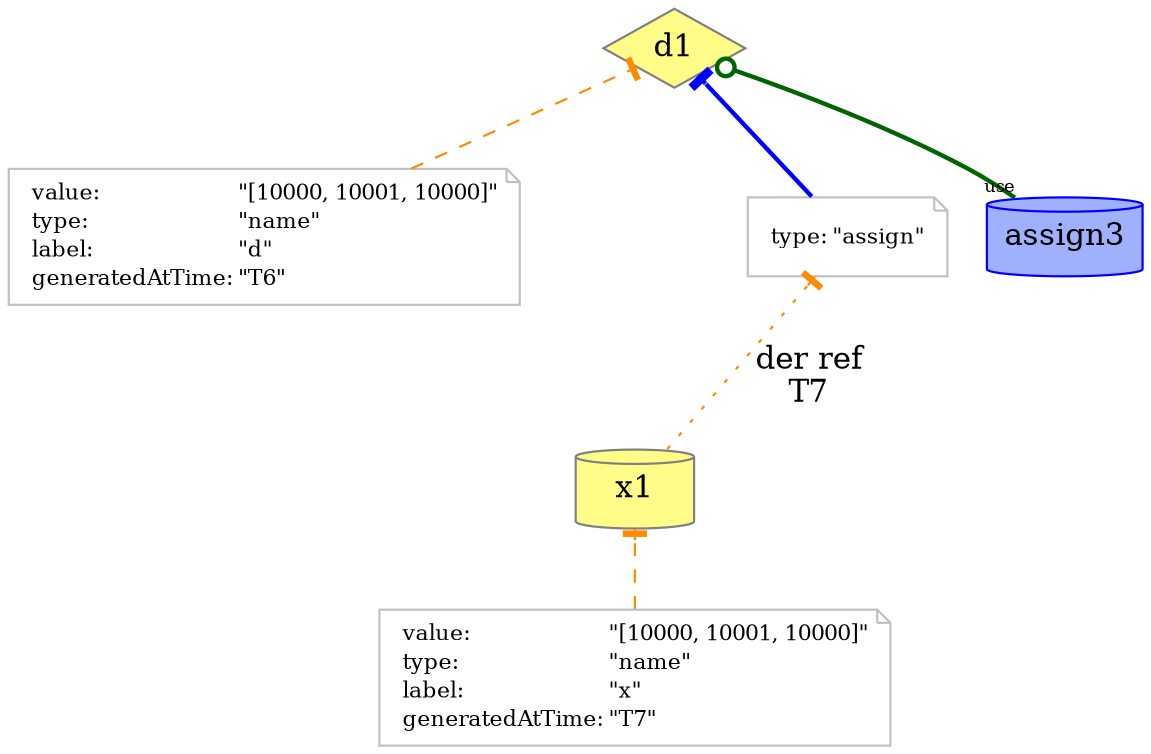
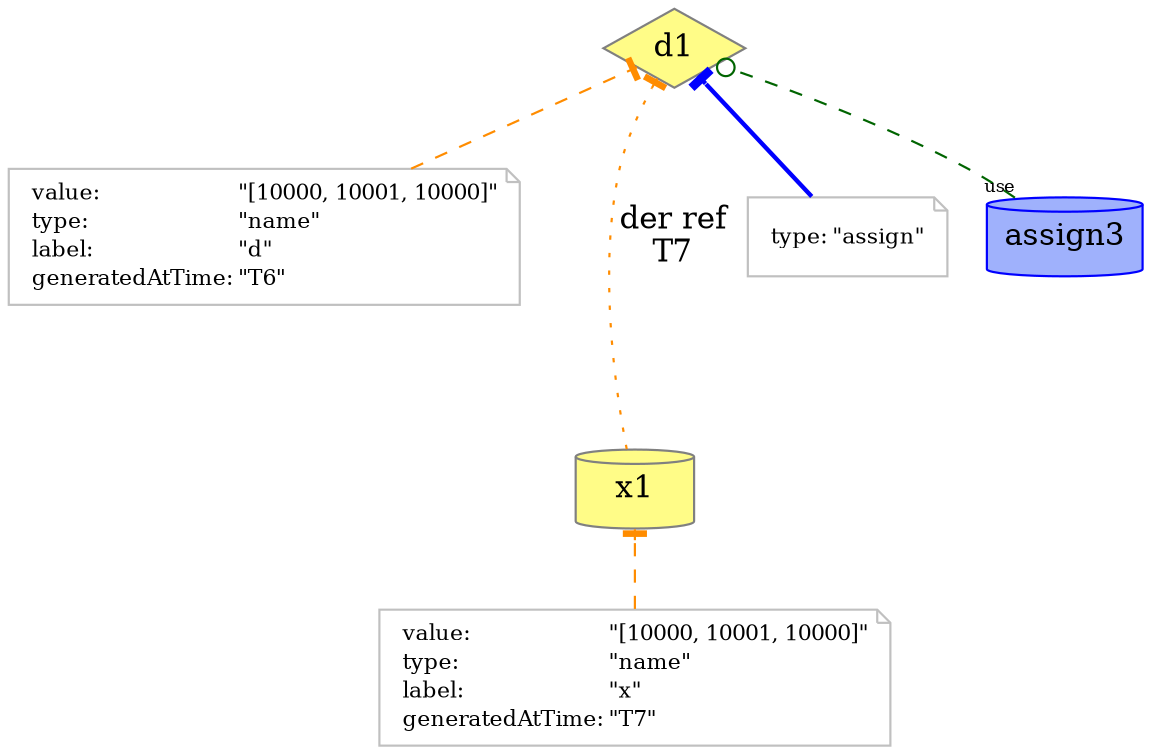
(878, 126) -> (878, 126)
(737, 367) -> (609, 266)
